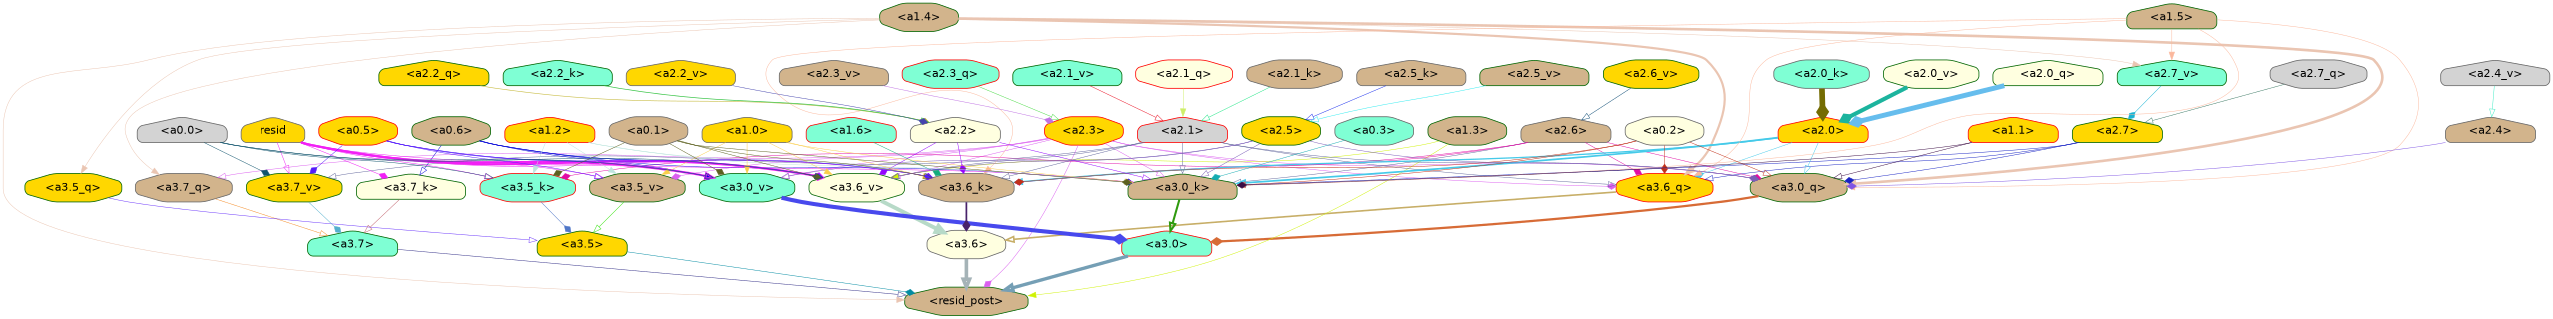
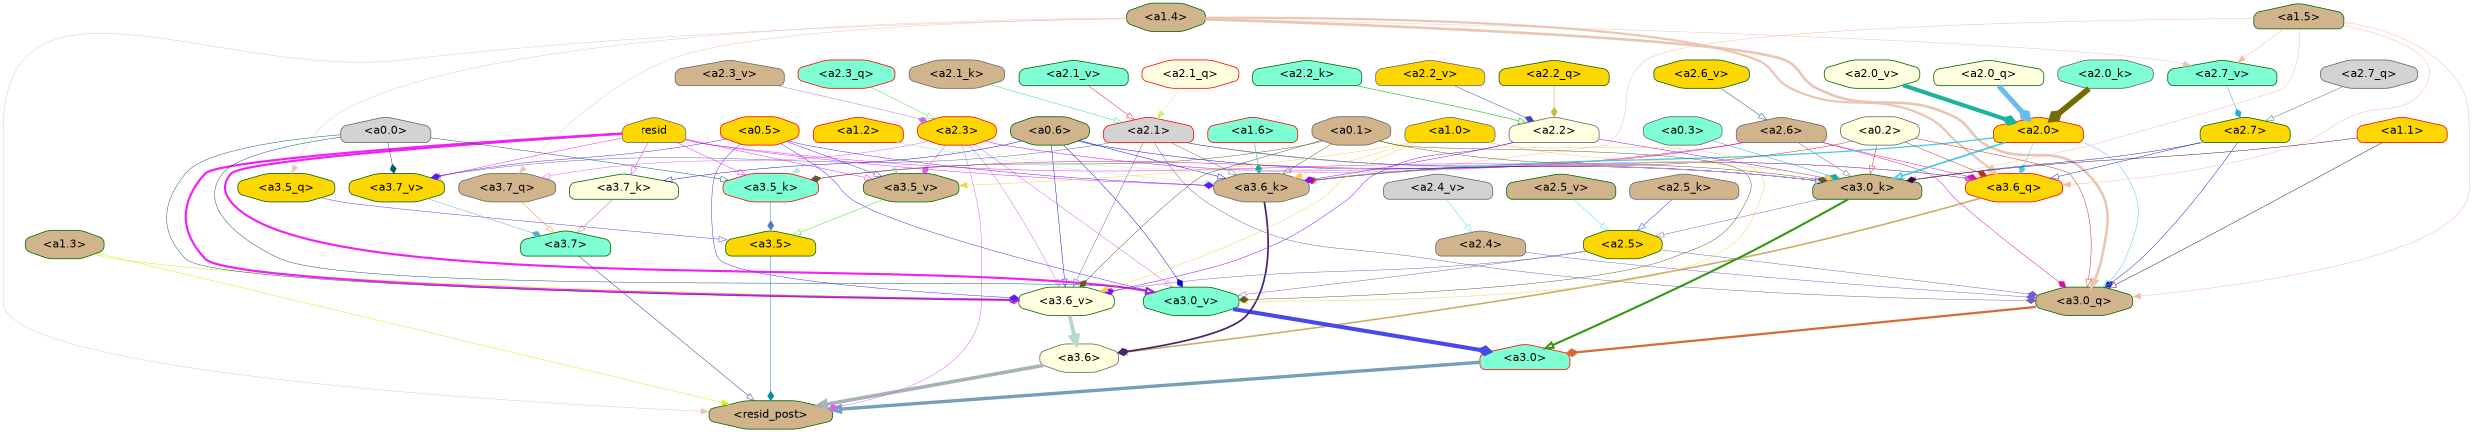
(1242, 154) -> (1746, 216)
(357, 165) -> (641, 155)
(1431, 165) -> none
